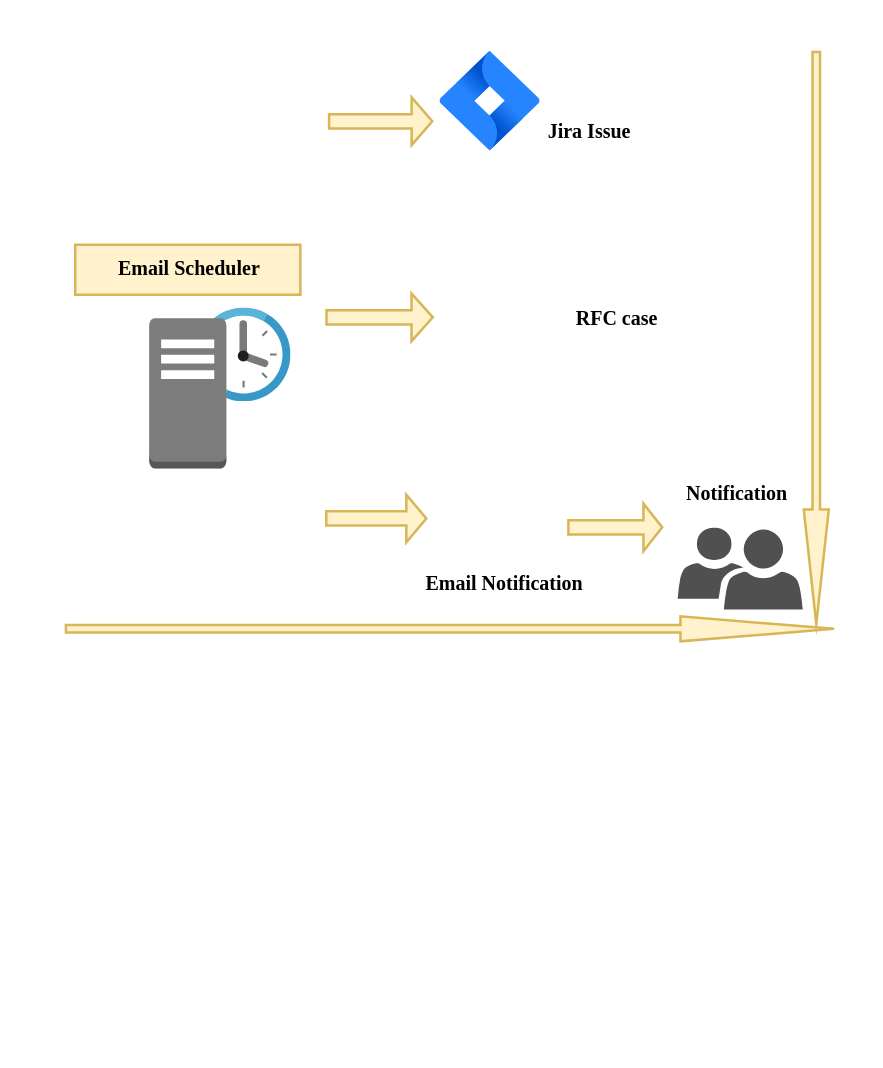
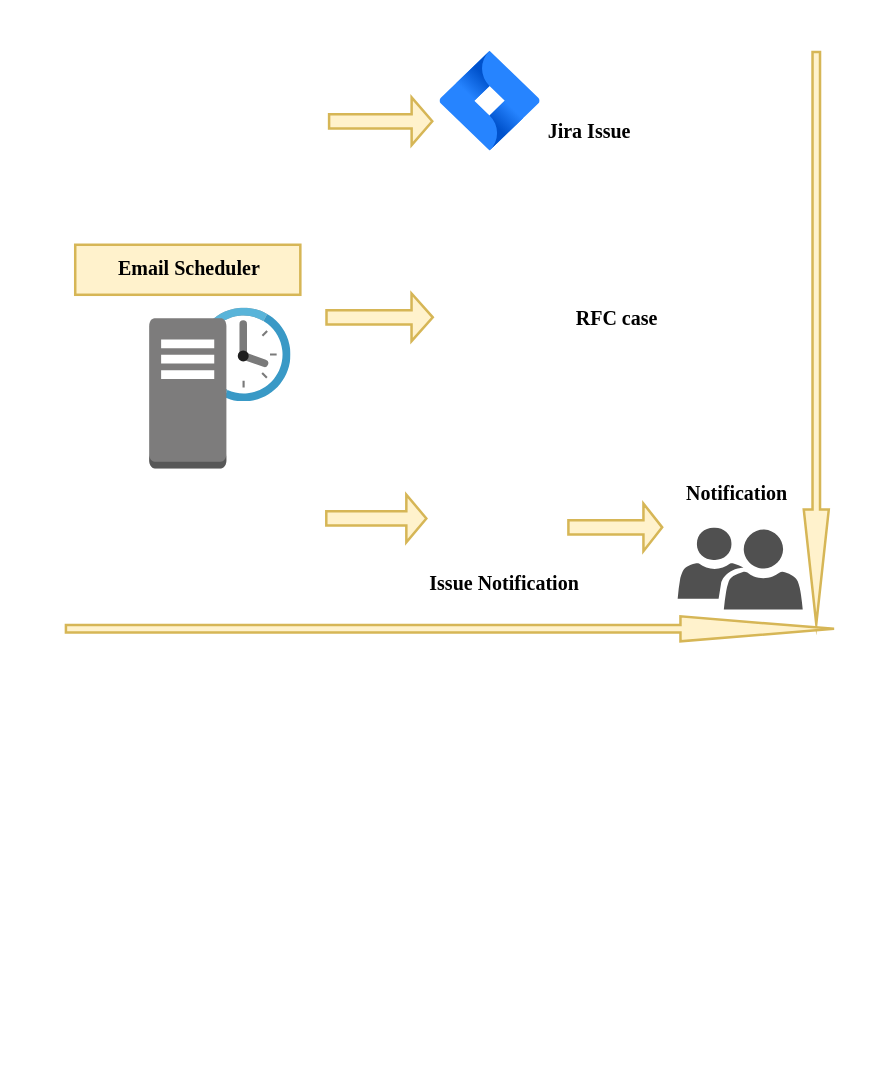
(505, 584) -> (505, 584)
